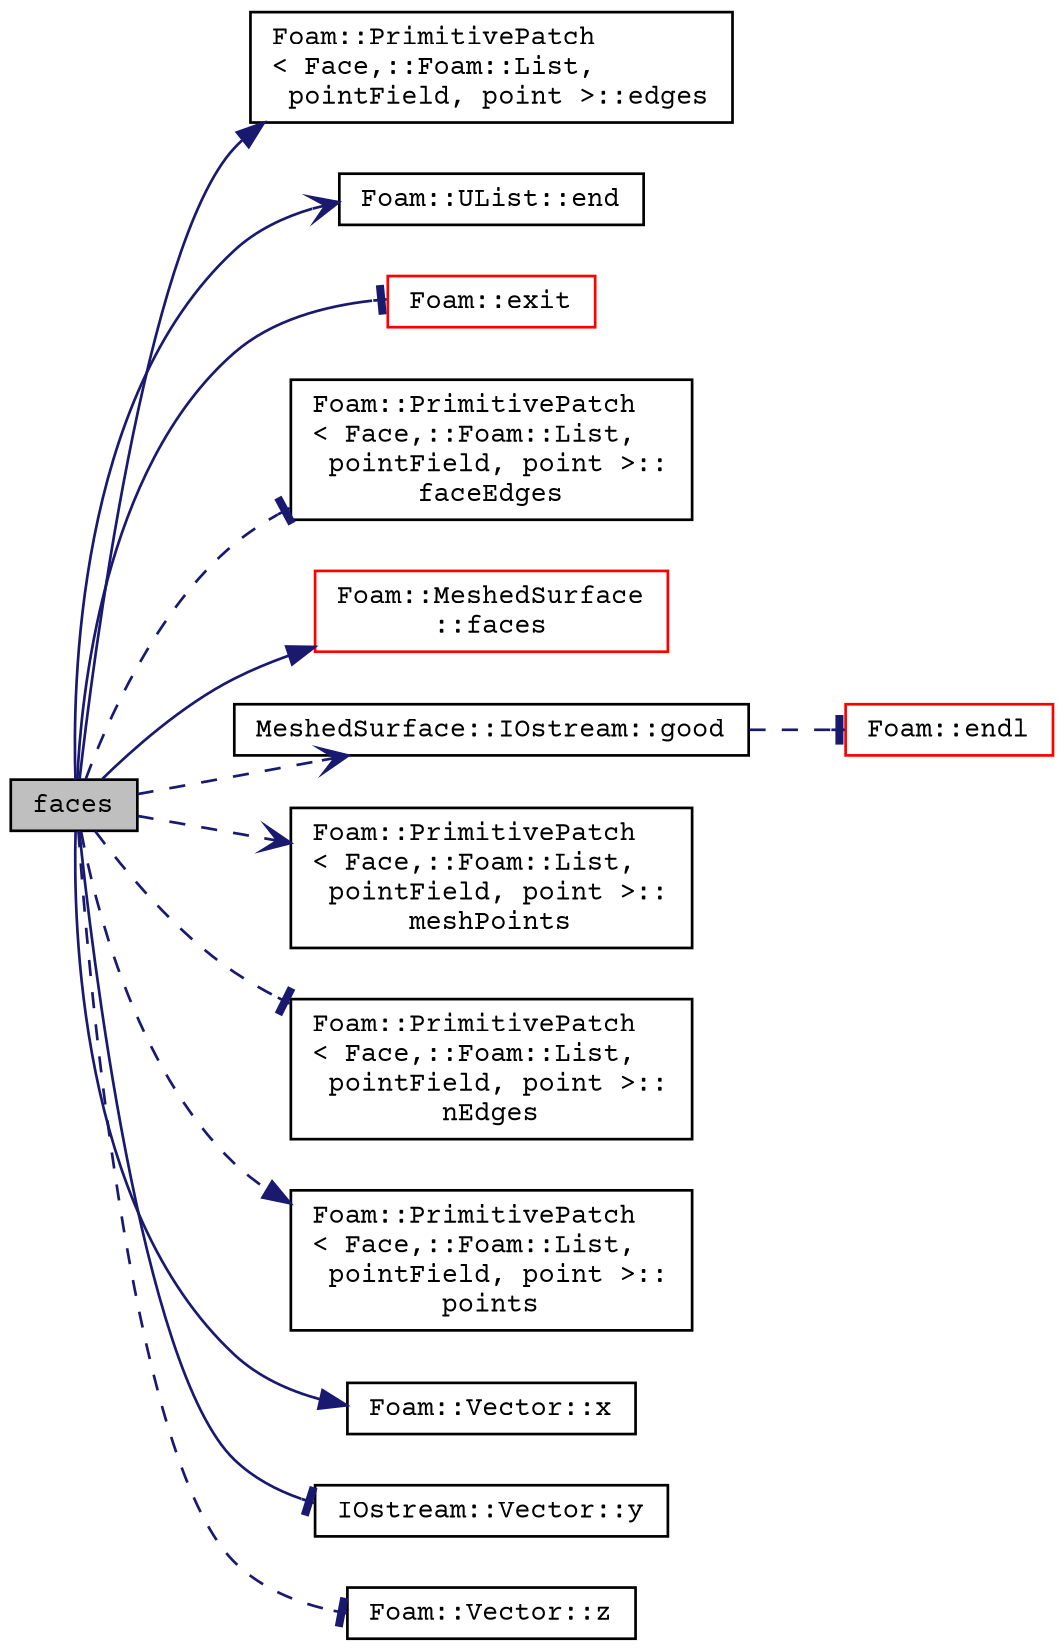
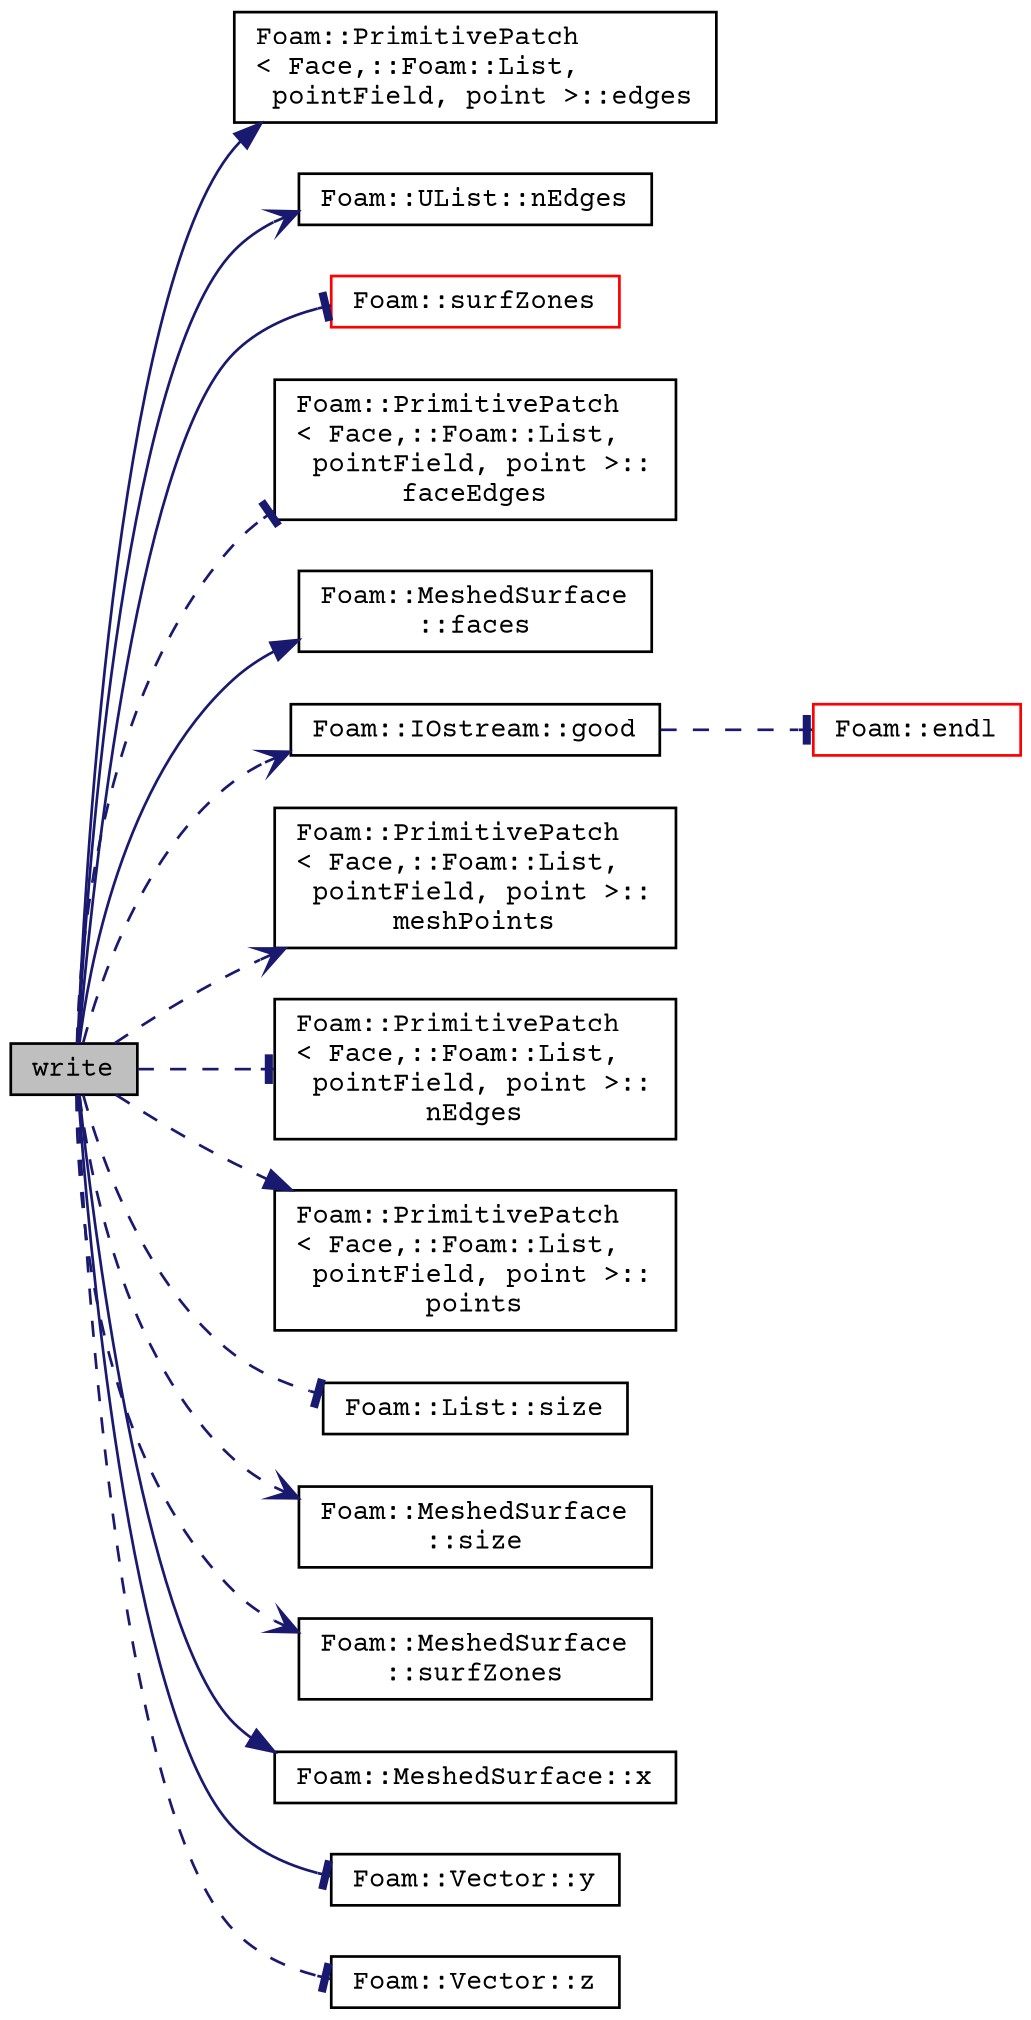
(491, 199) -> (475, 199)
(491, 302) -> (475, 302)
(491, 611) -> (475, 611)
(491, 730) -> (475, 730)
(74, 805) -> (74, 1069)
none -> (475, 1408)
(491, 1408) -> (475, 1777)
(491, 1511) -> (475, 1880)
none -> (475, 1527)
none -> (475, 1659)
